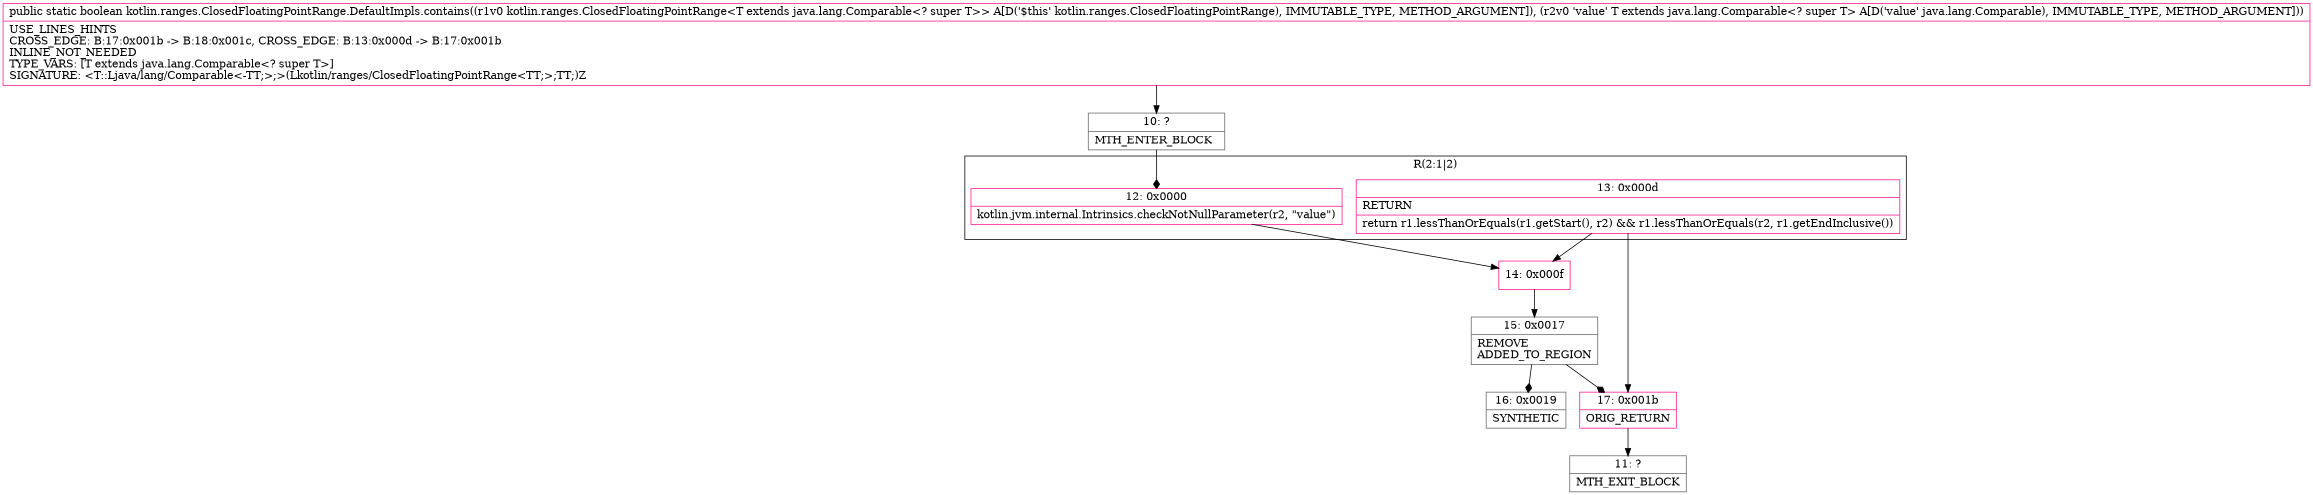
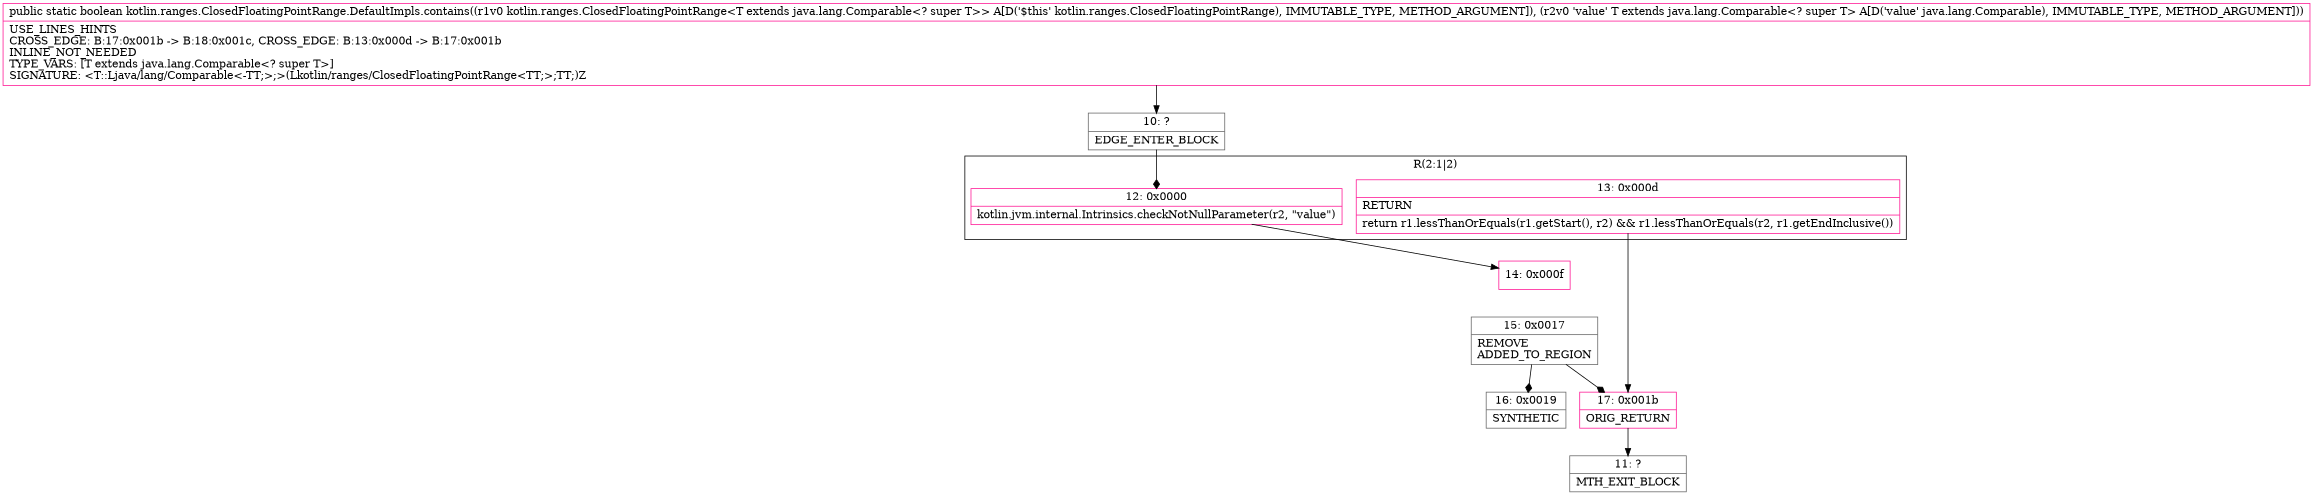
(1153, 140) -> (1157, 140)
(1576, 245) -> none
(1534, 299) -> none
